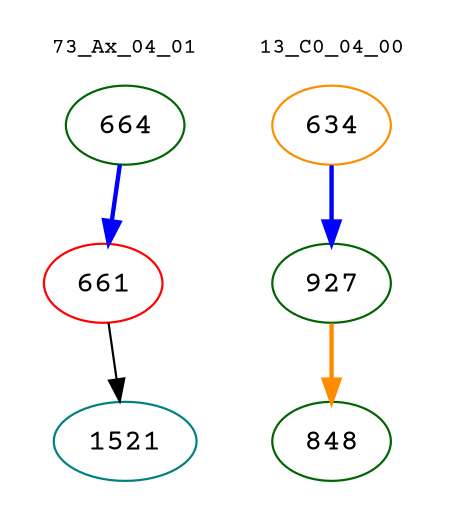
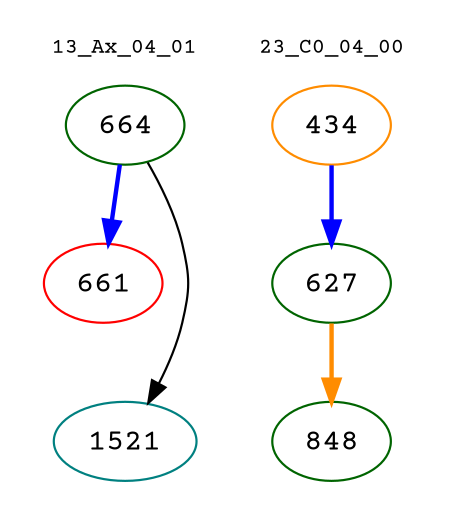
(125, 47) -> (125, 47)
(333, 47) -> (333, 47)
(332, 125) -> (332, 125)
(332, 283) -> (332, 283)
(113, 351) -> (187, 271)
